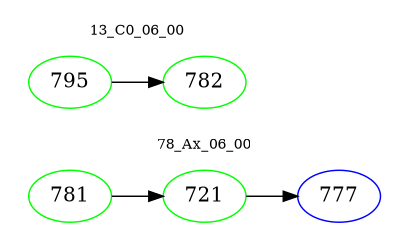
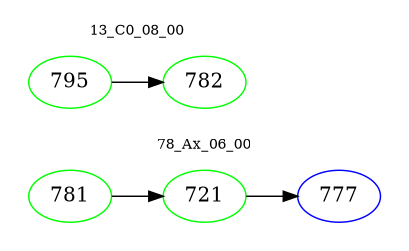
(137, 31) -> (137, 31)
